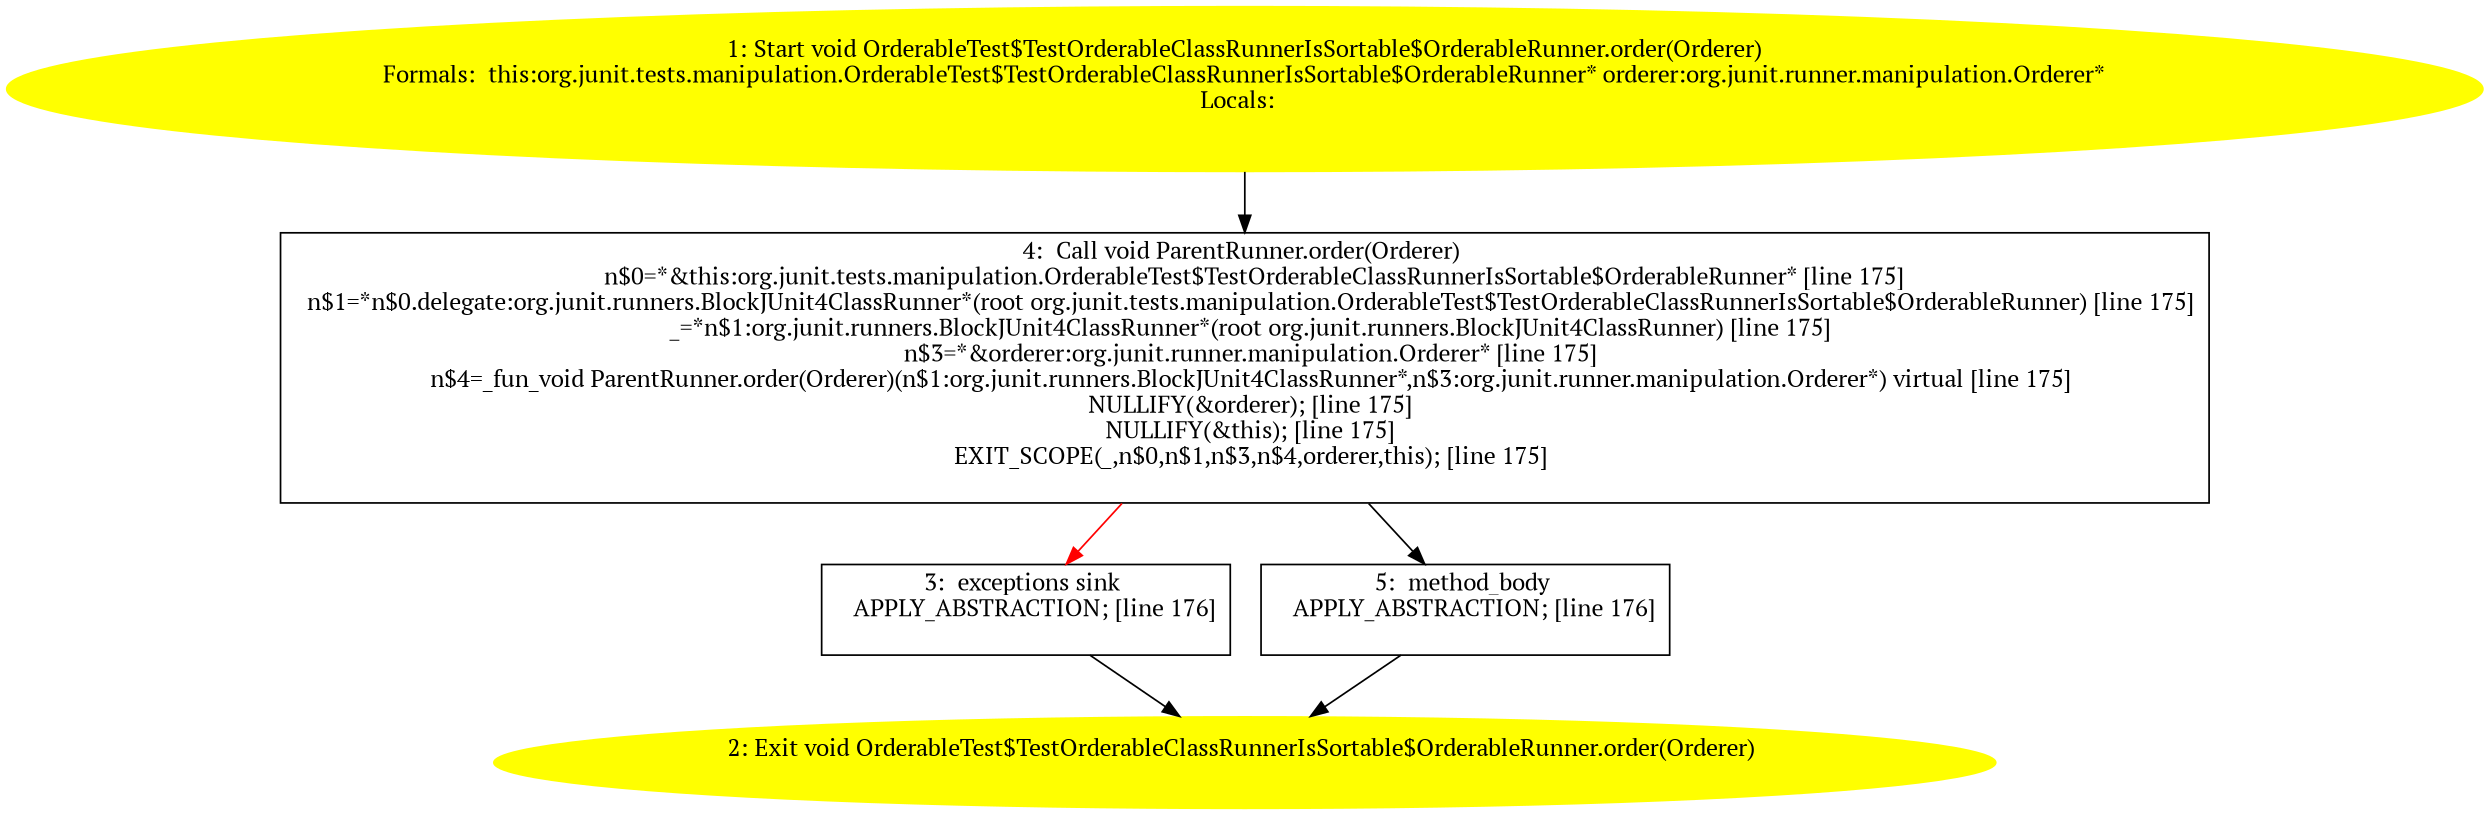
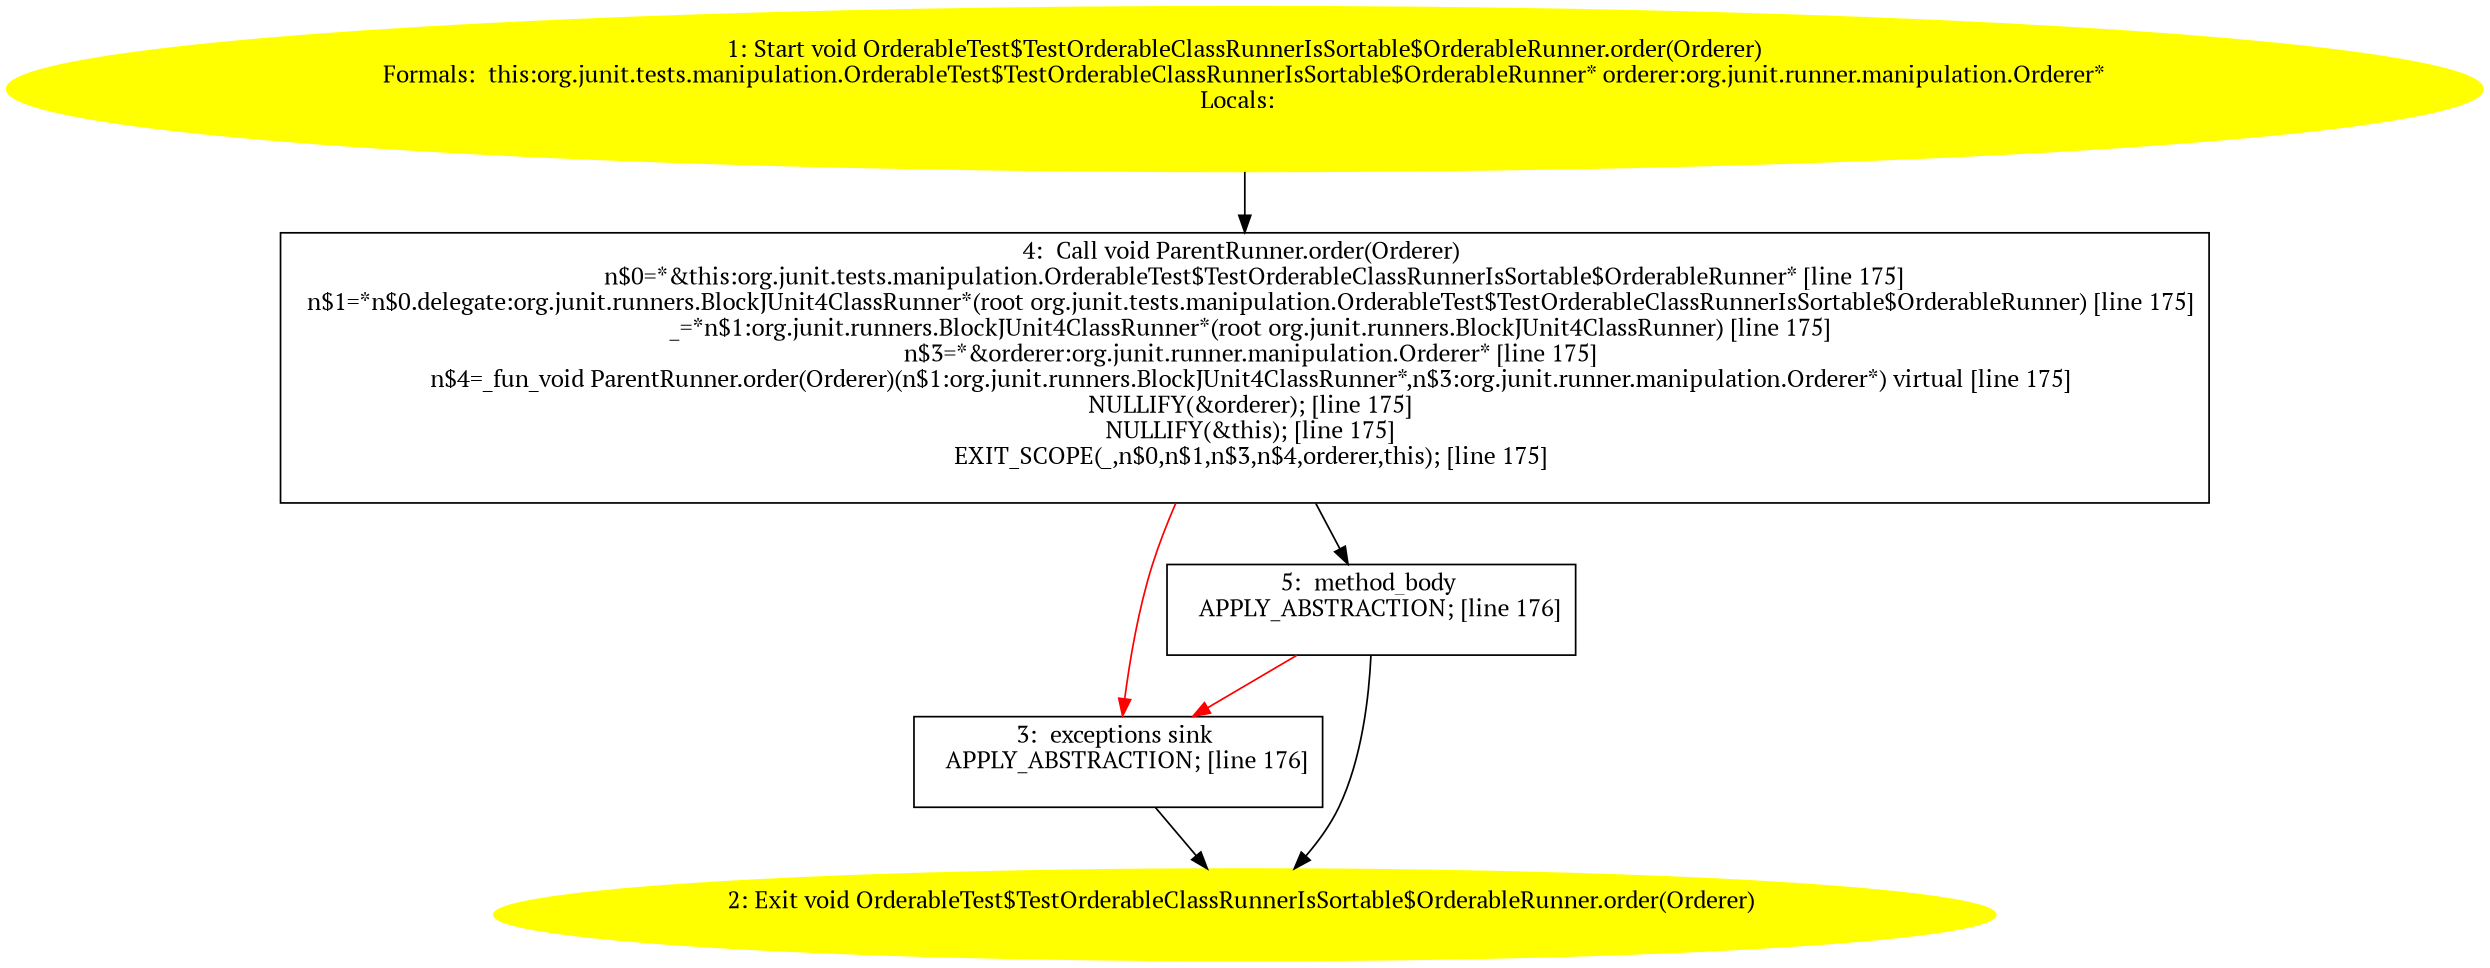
none -> (1252, 682)
